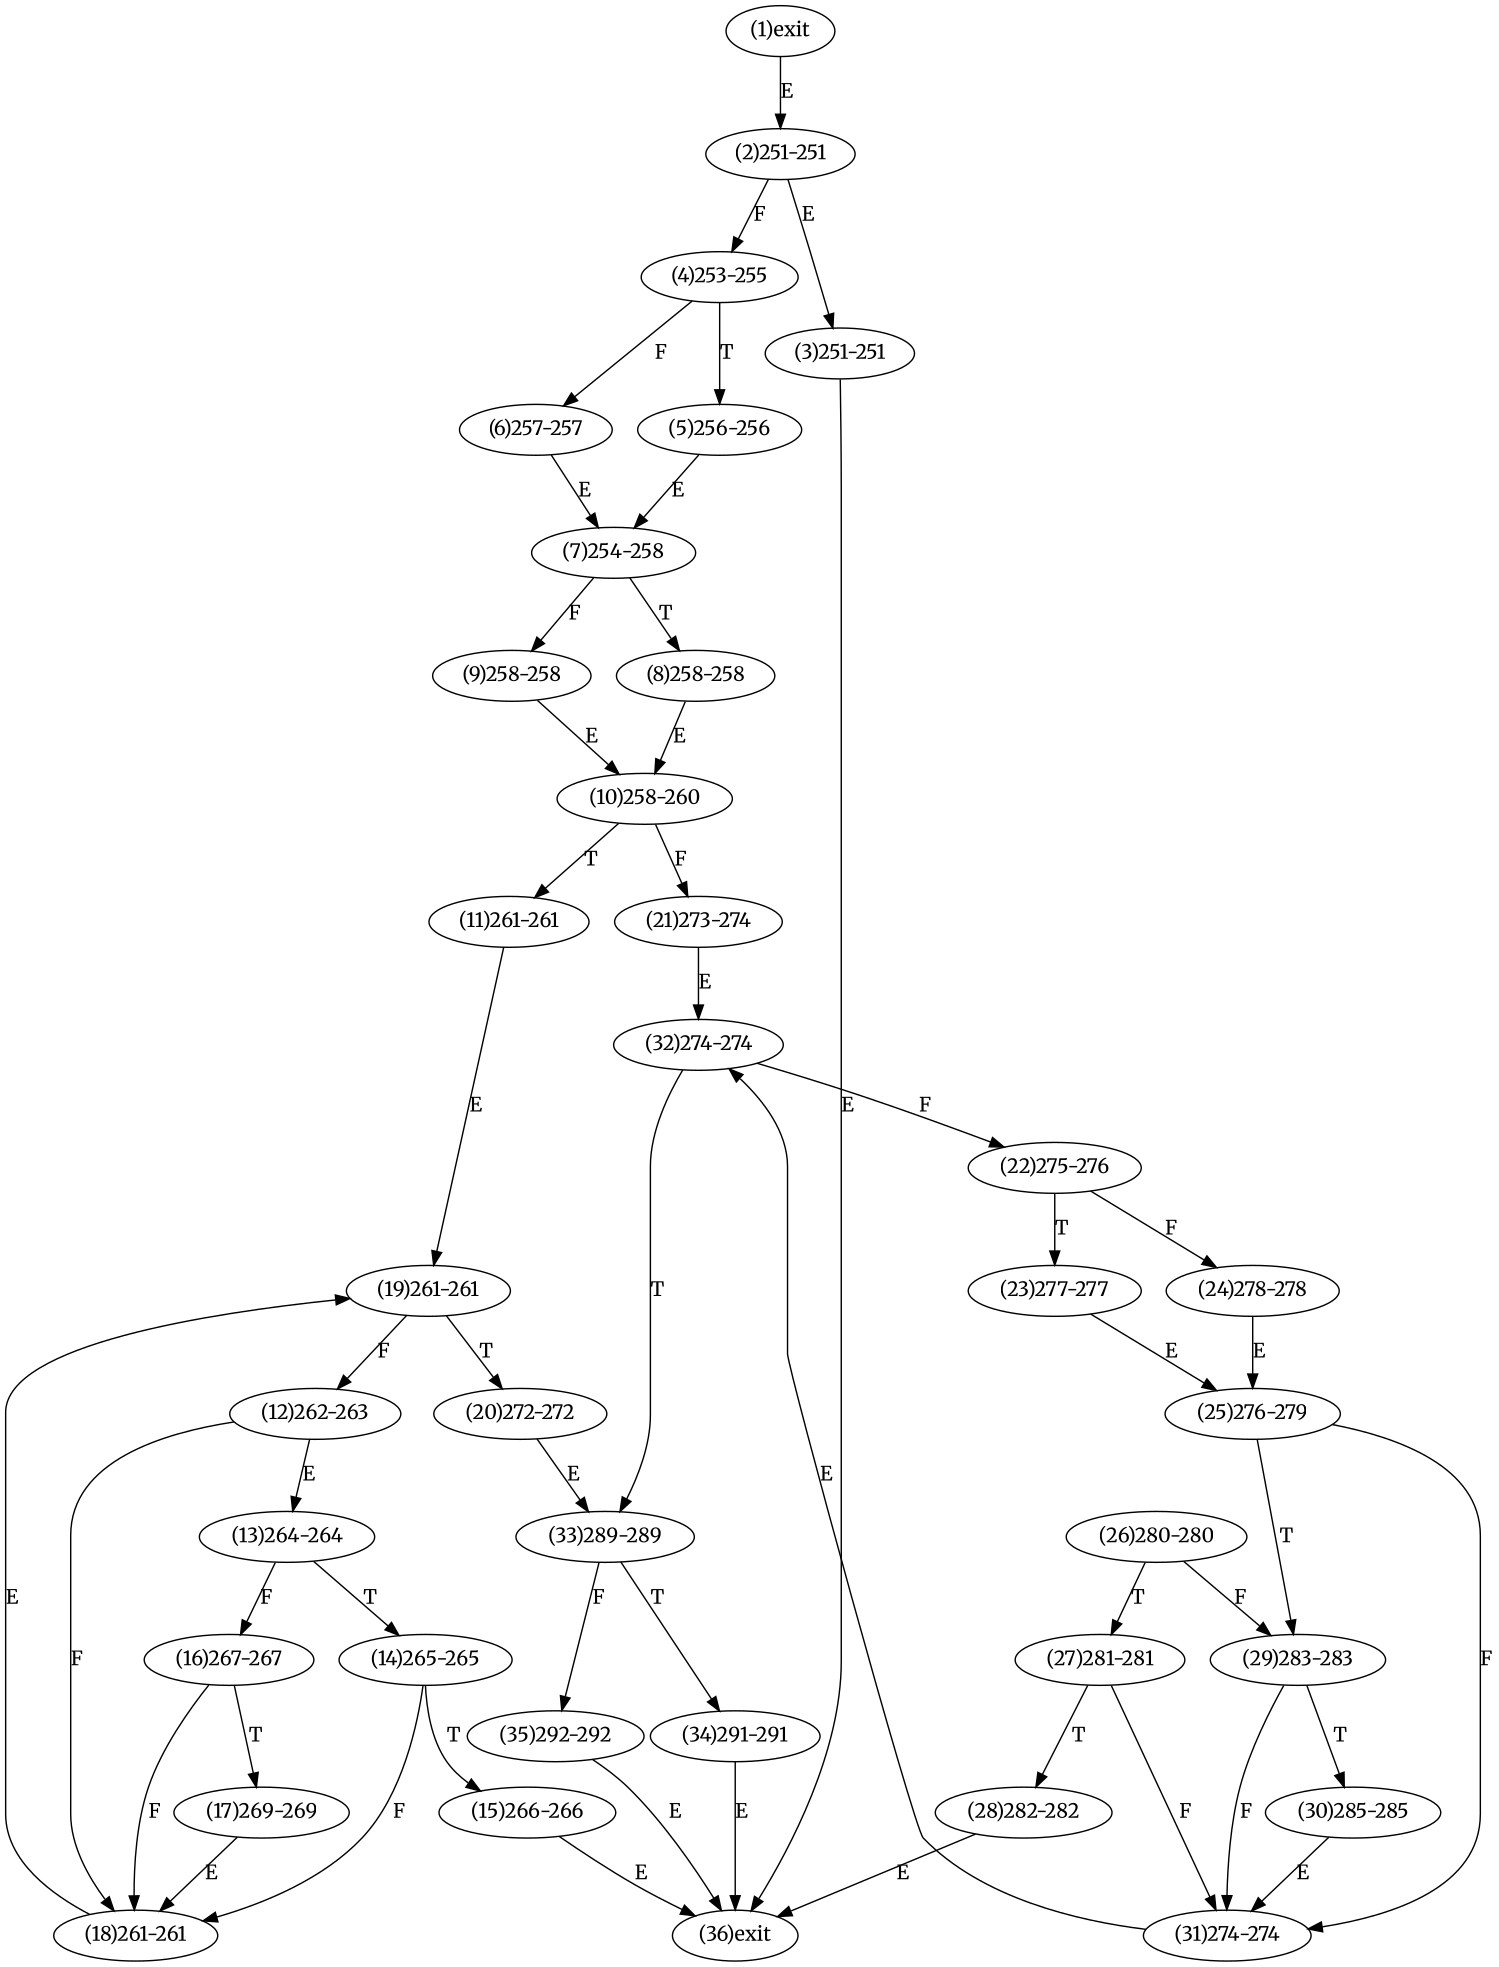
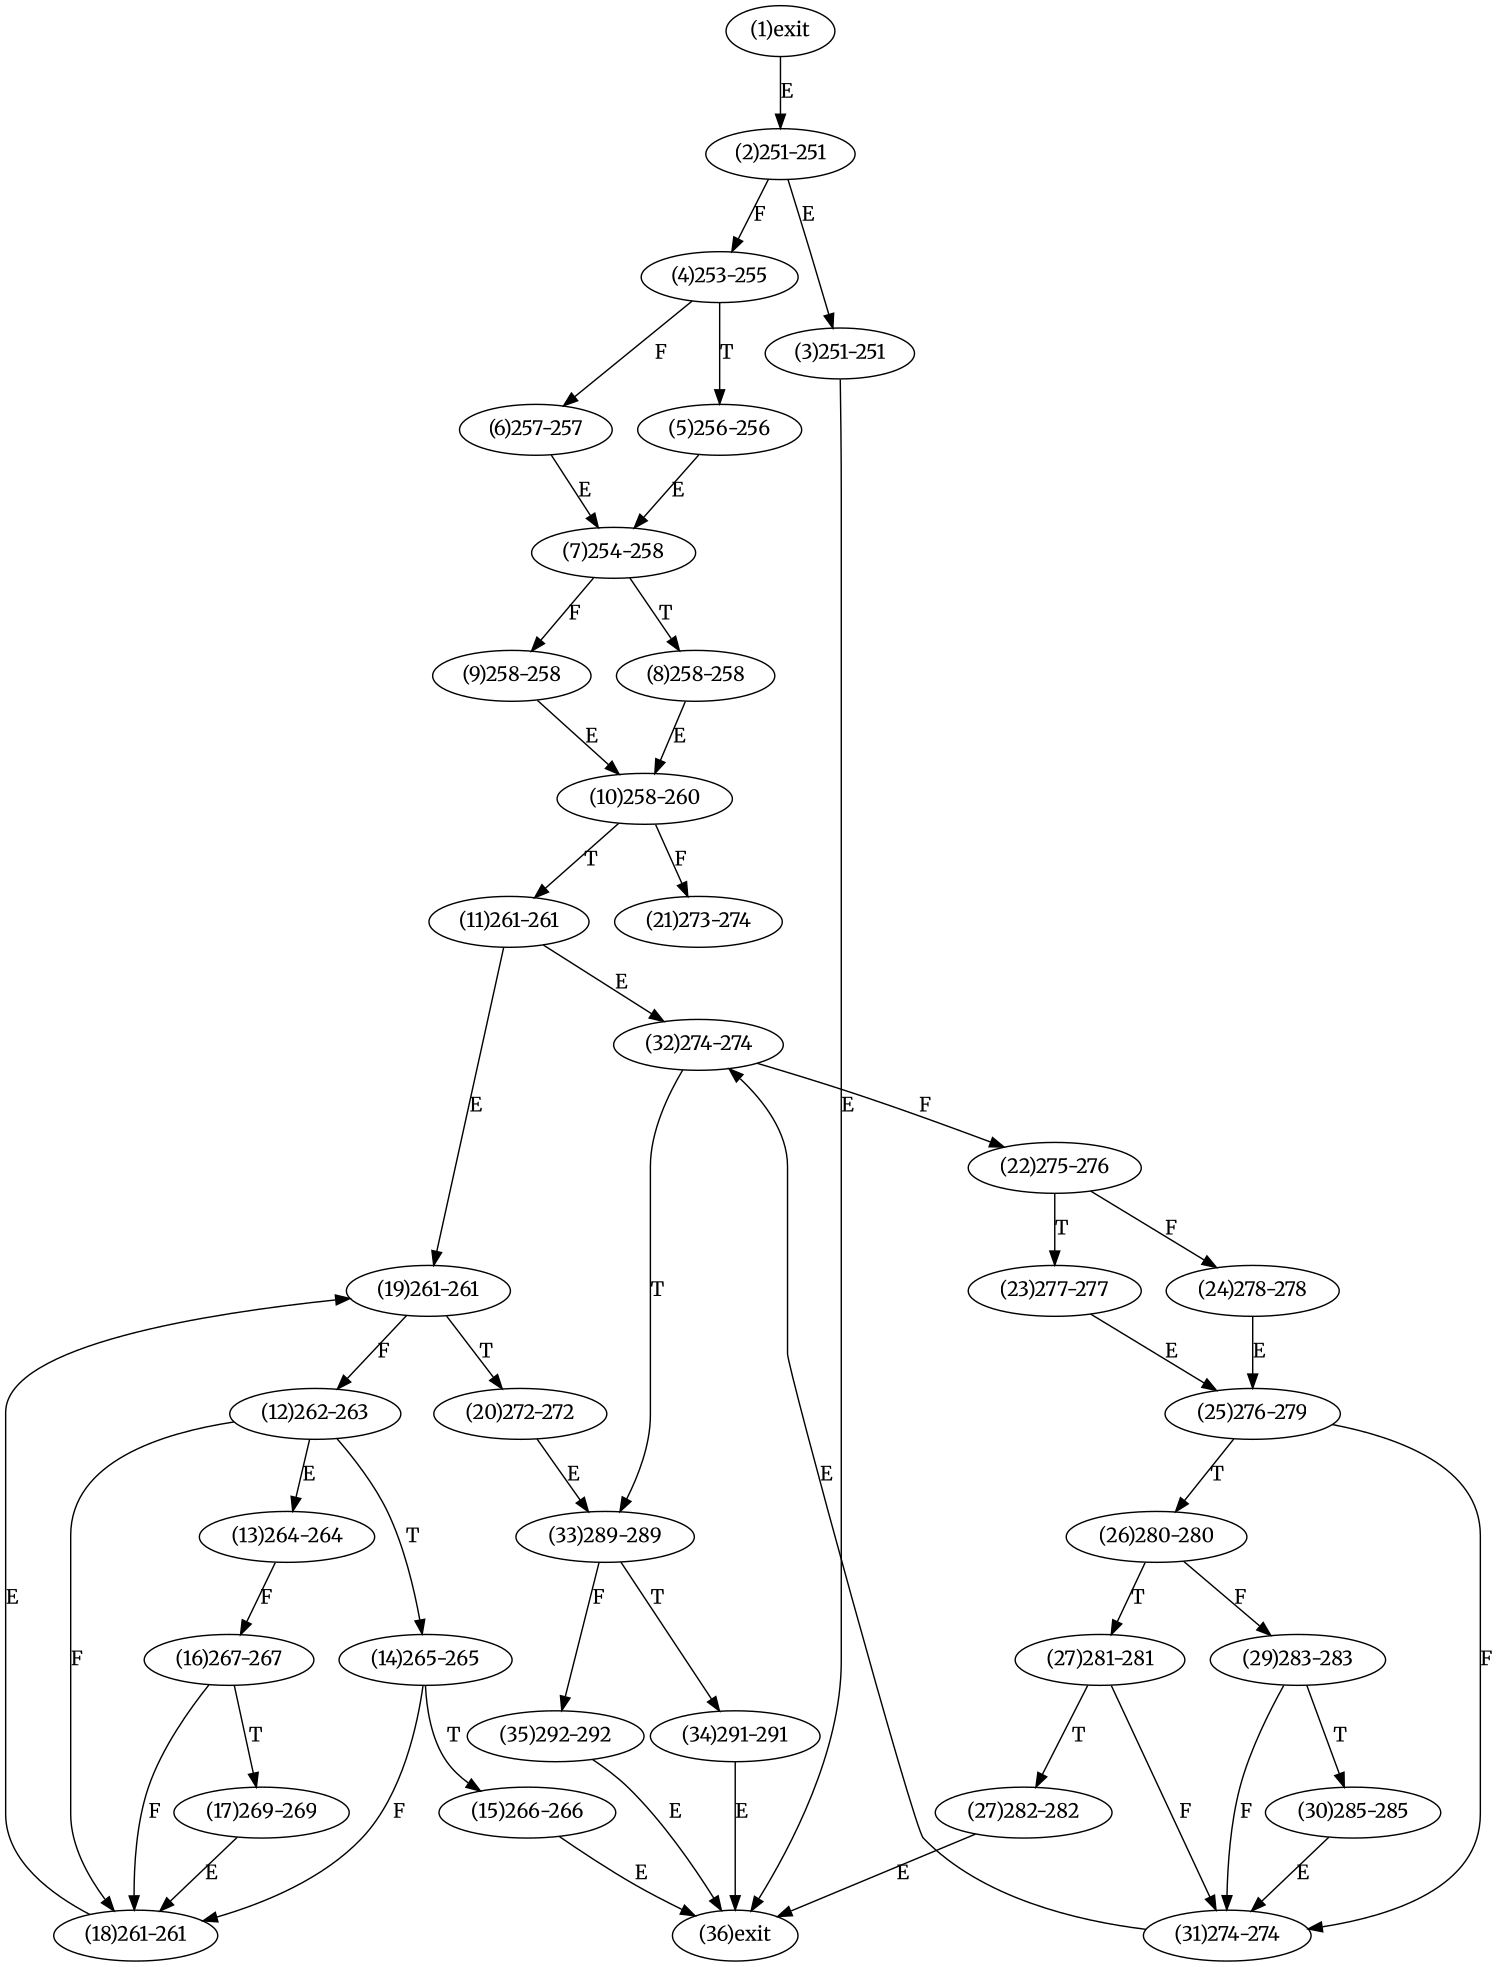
(698, 976) -> (597, 979)
(1274, 1530) -> (1209, 1470)
(351, 1594) -> (392, 1523)
(1024, 1813) -> (1024, 1813)
